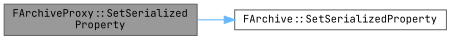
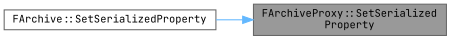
(211, 20) -> (229, 20)
